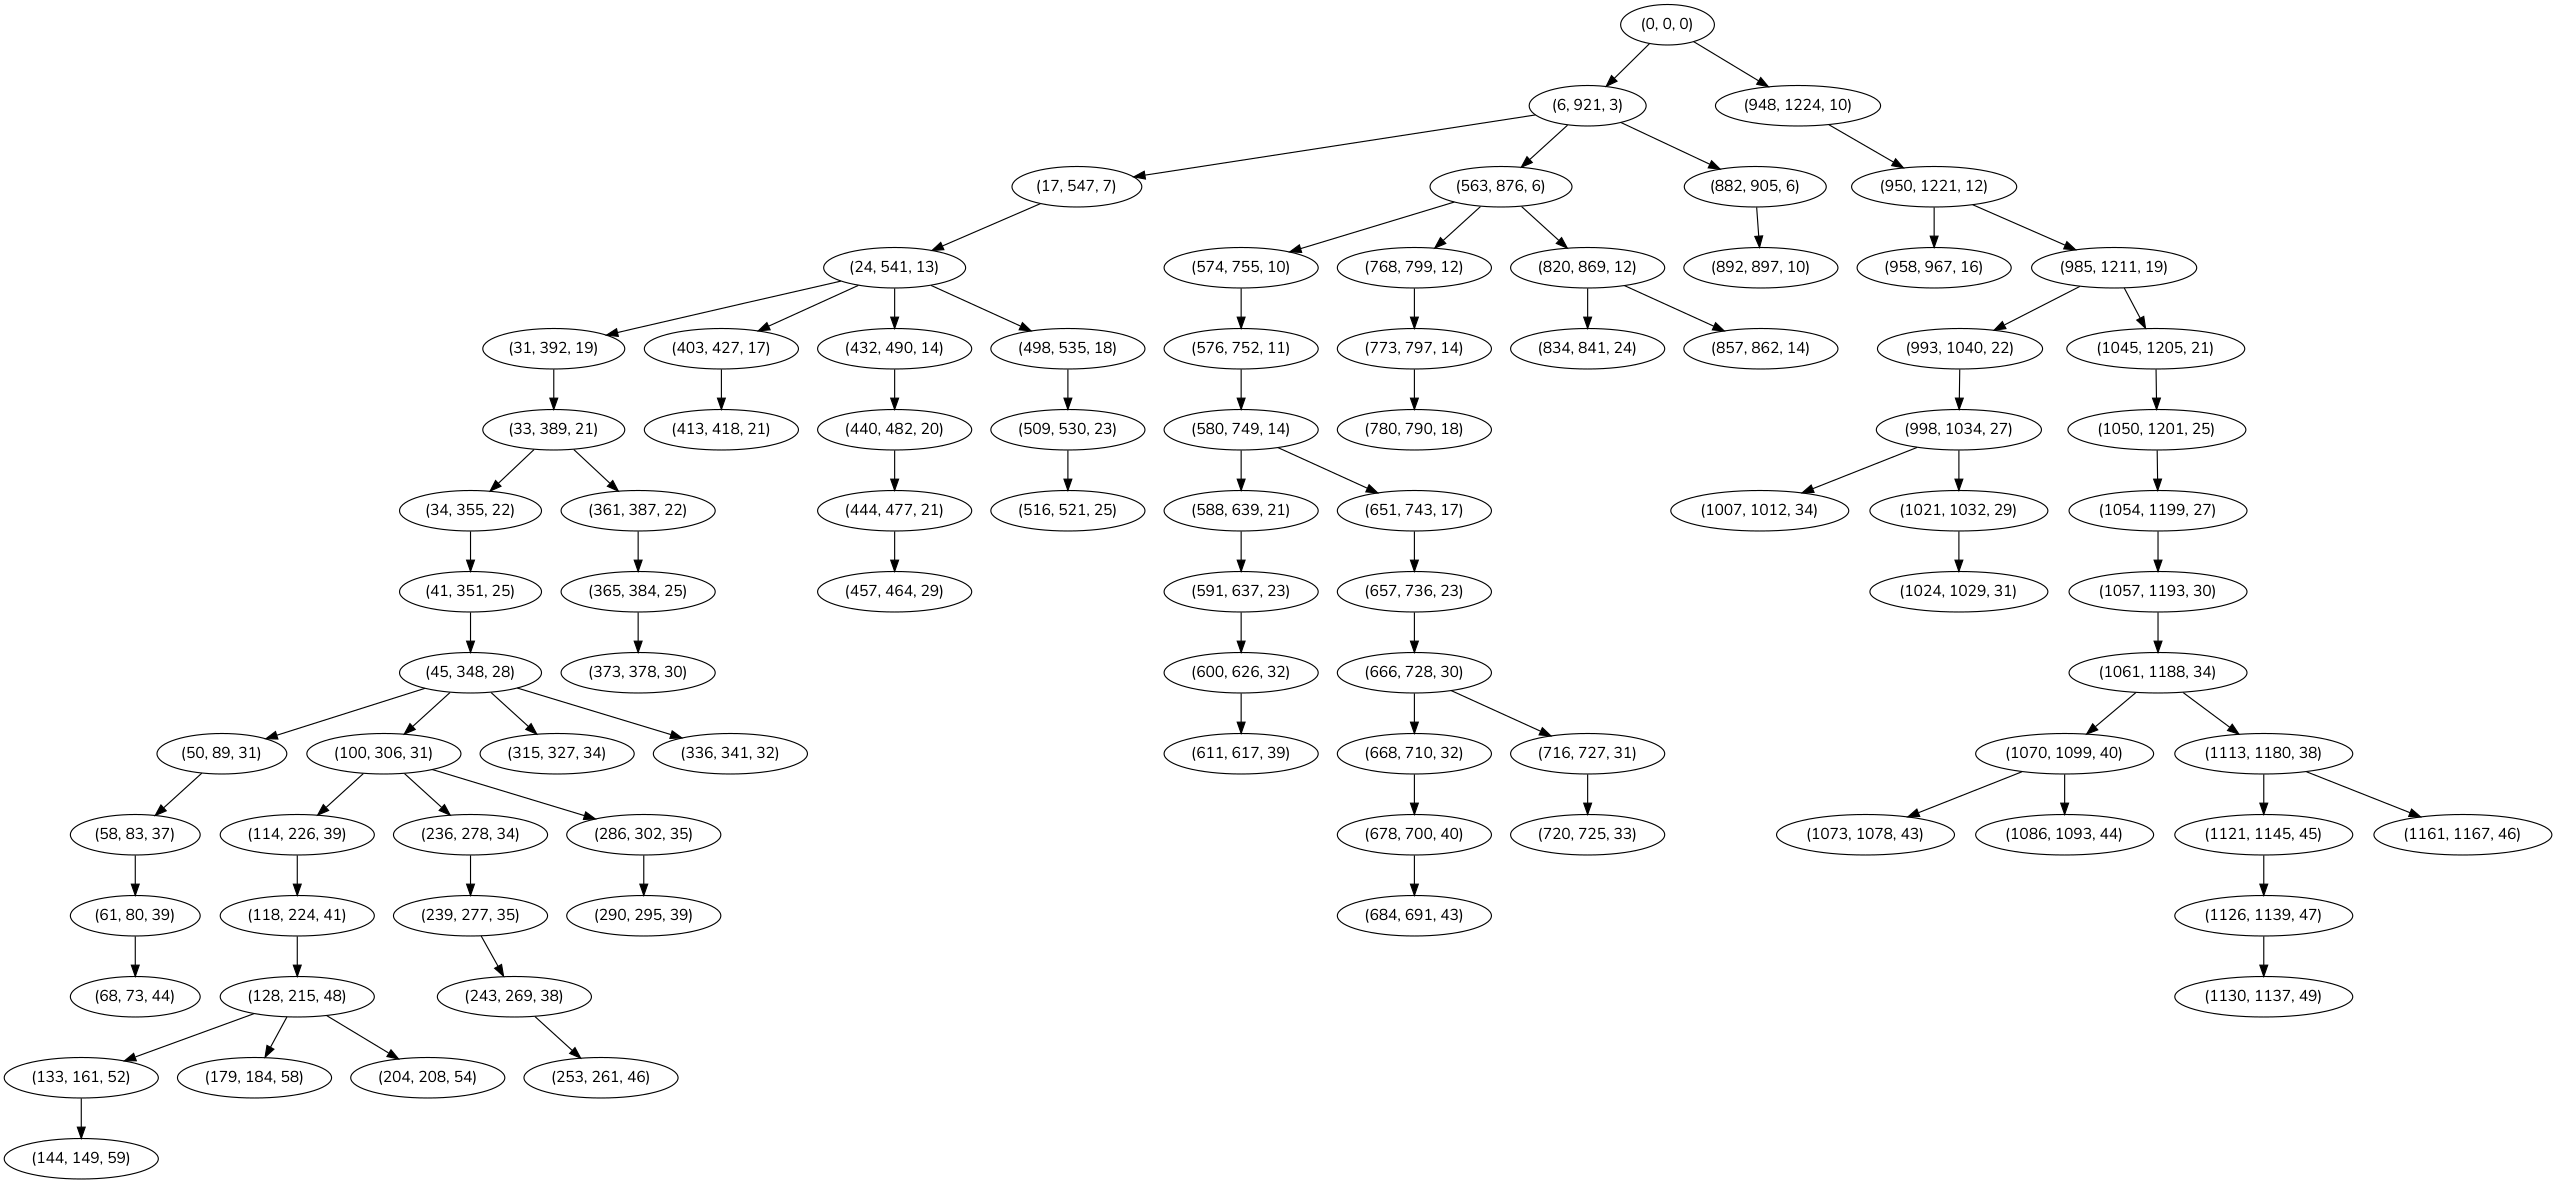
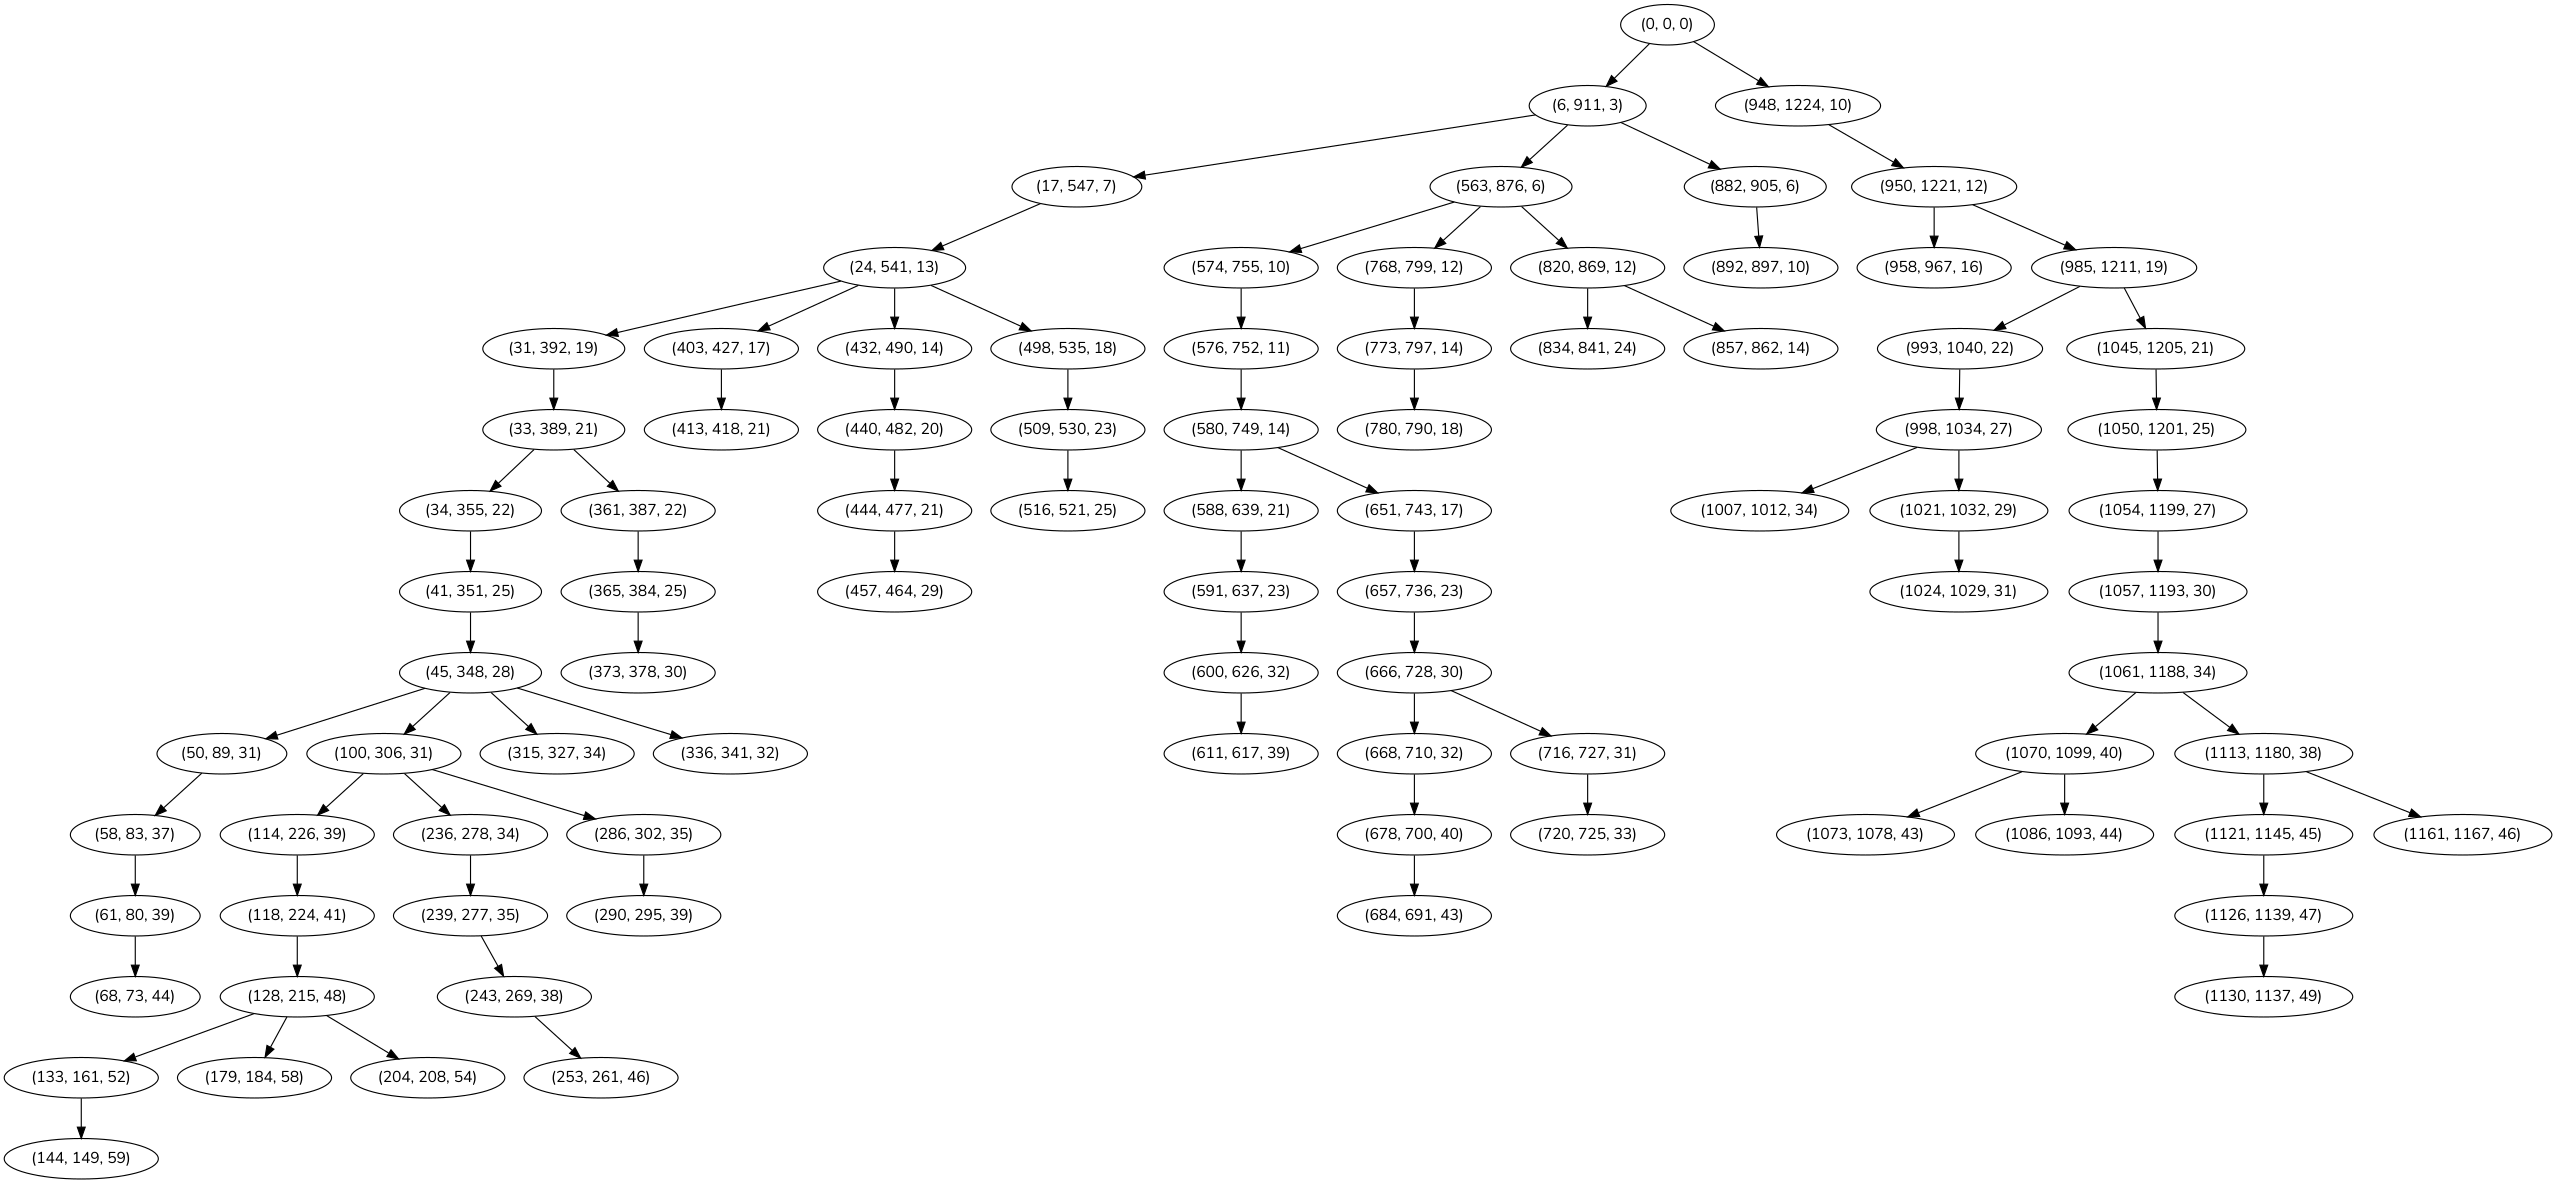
(1588, 106) -> (1588, 106)
